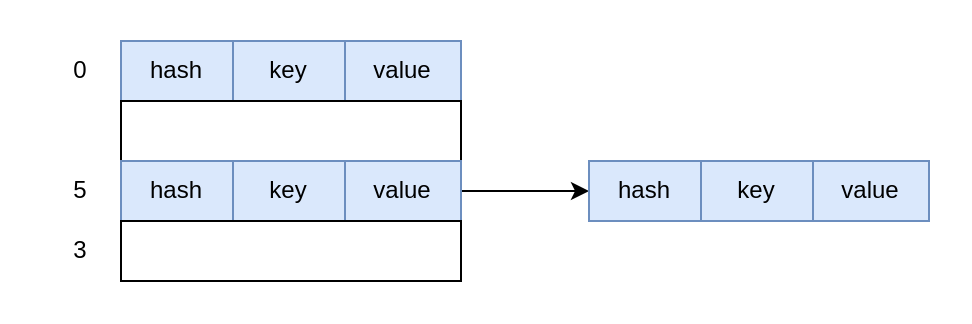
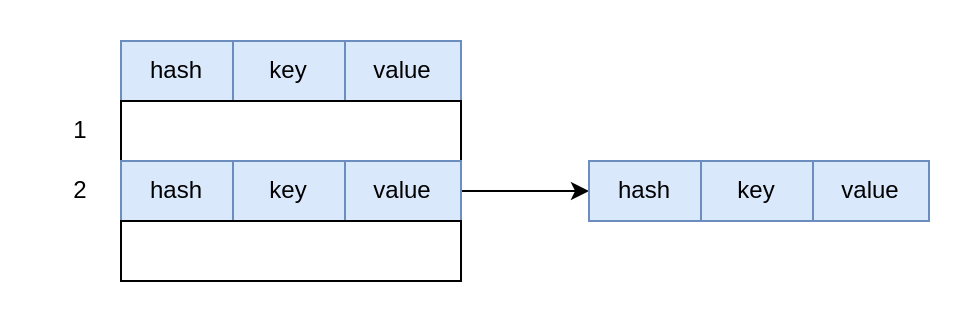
(81, 71) -> none
none -> (81, 131)
(81, 191) -> (81, 191)
(81, 251) -> none
